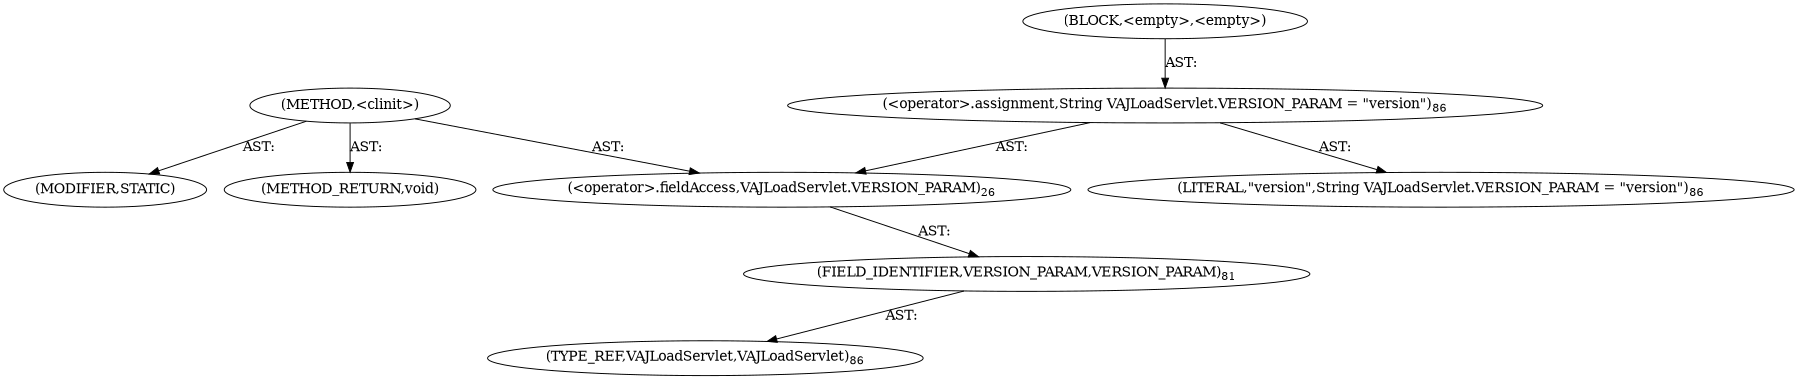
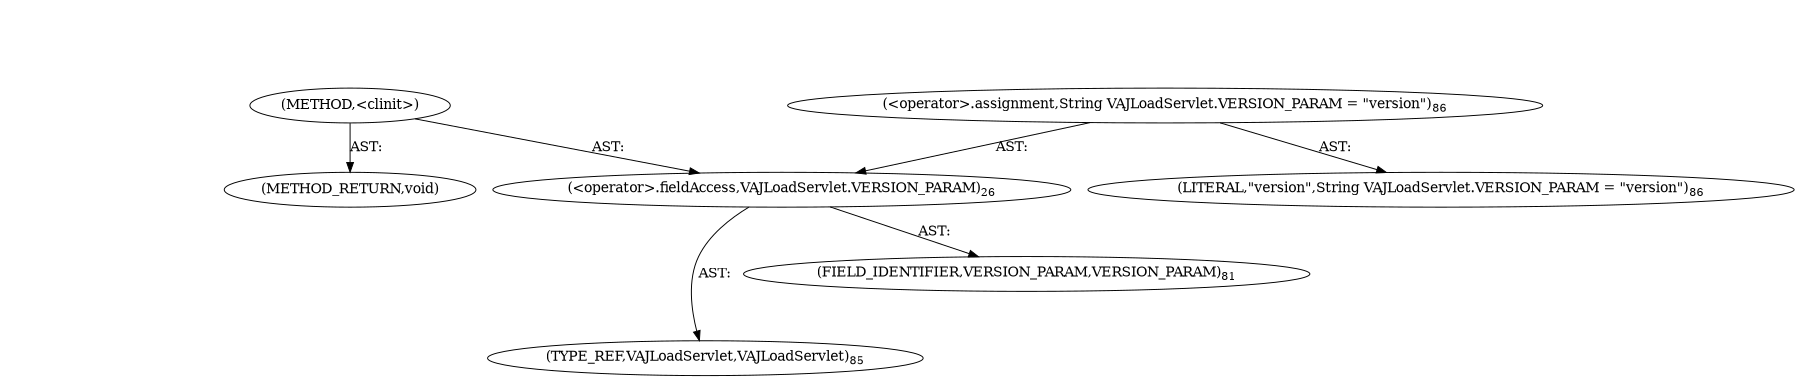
(1165, 21) -> none
(105, 190) -> none
(870, 315) -> (698, 259)
(857, 357) -> (857, 357)
